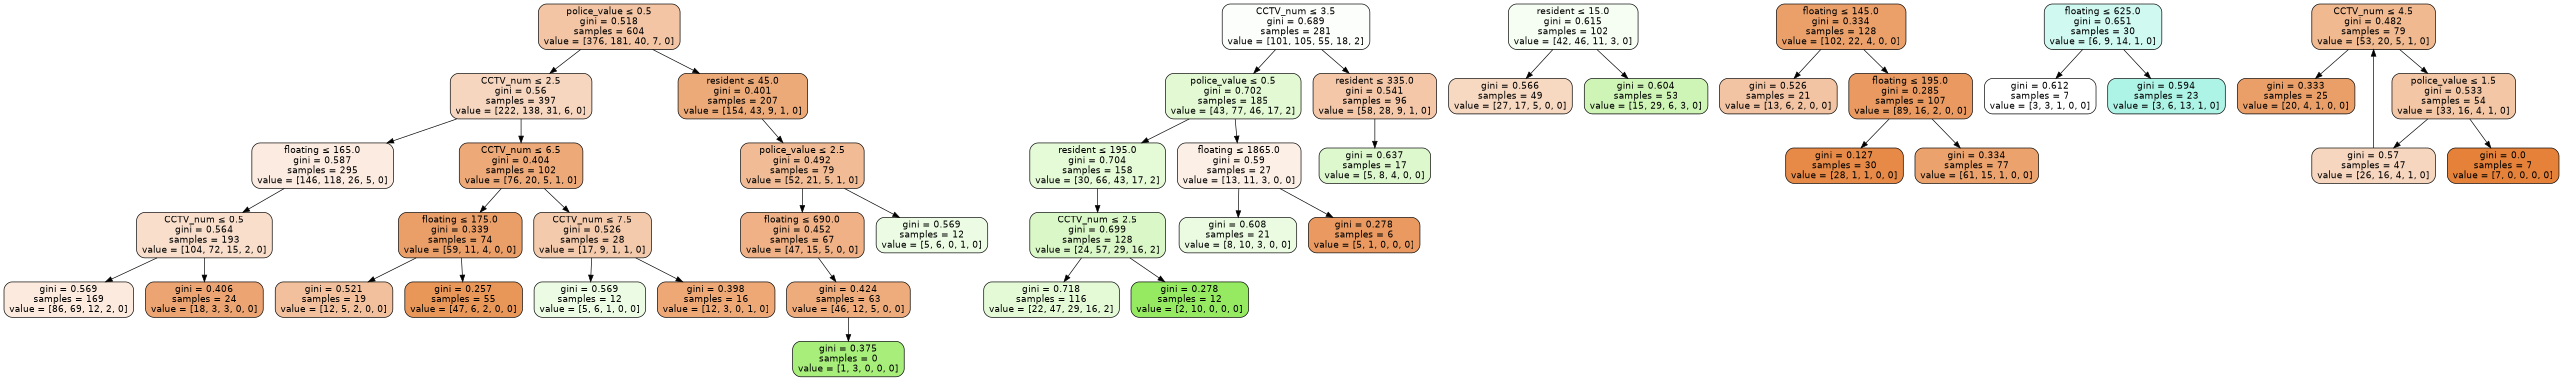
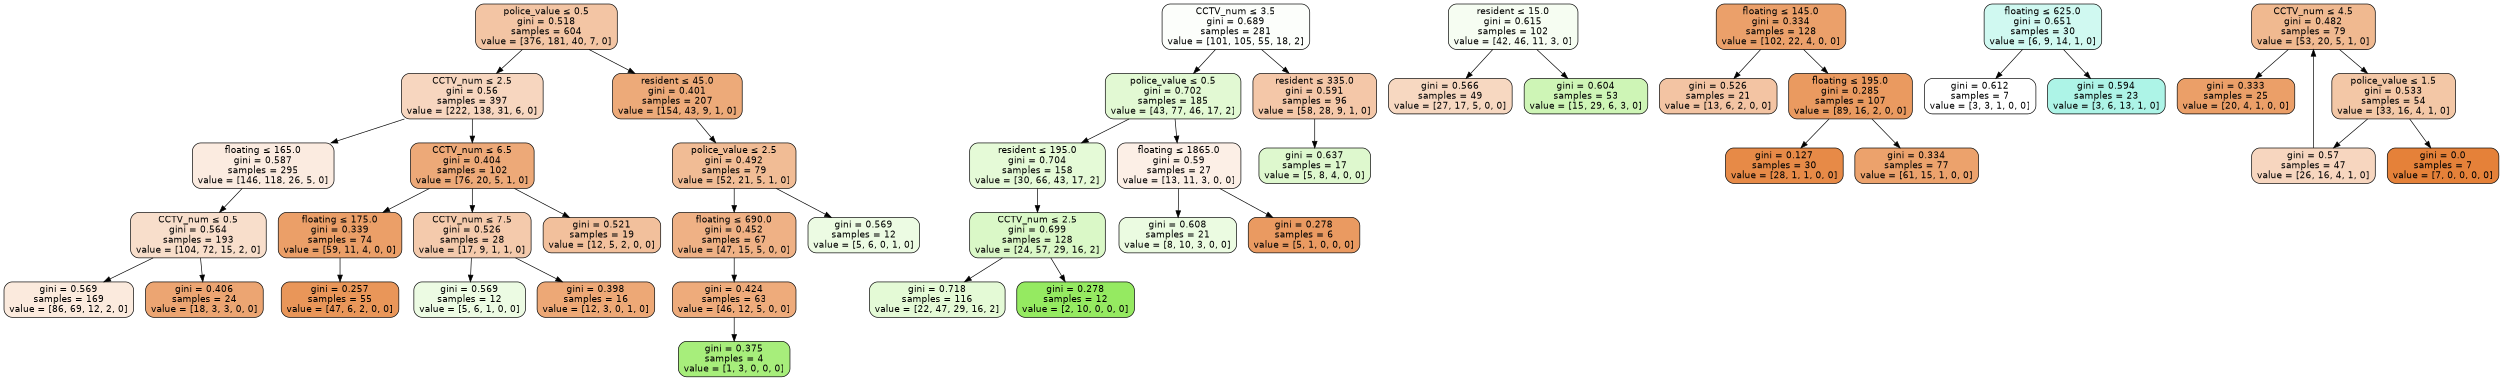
(1375, 91) -> (1315, 91)
(395, 268) -> (539, 201)
(848, 359) -> (734, 359)
